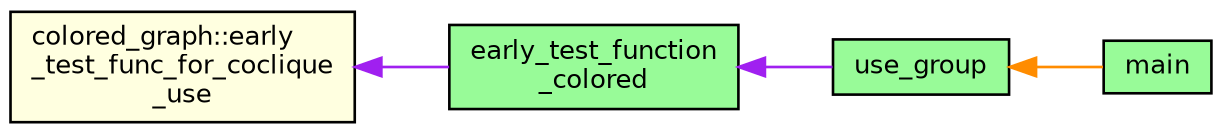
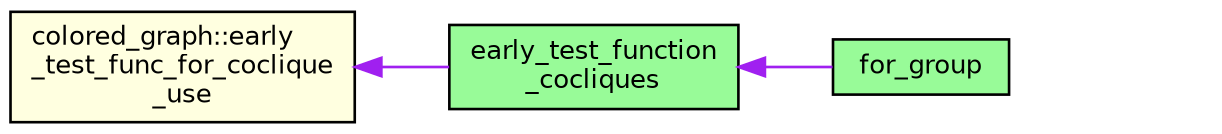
(594, 67) -> (594, 67)
(921, 67) -> (921, 67)
(1158, 67) -> none
